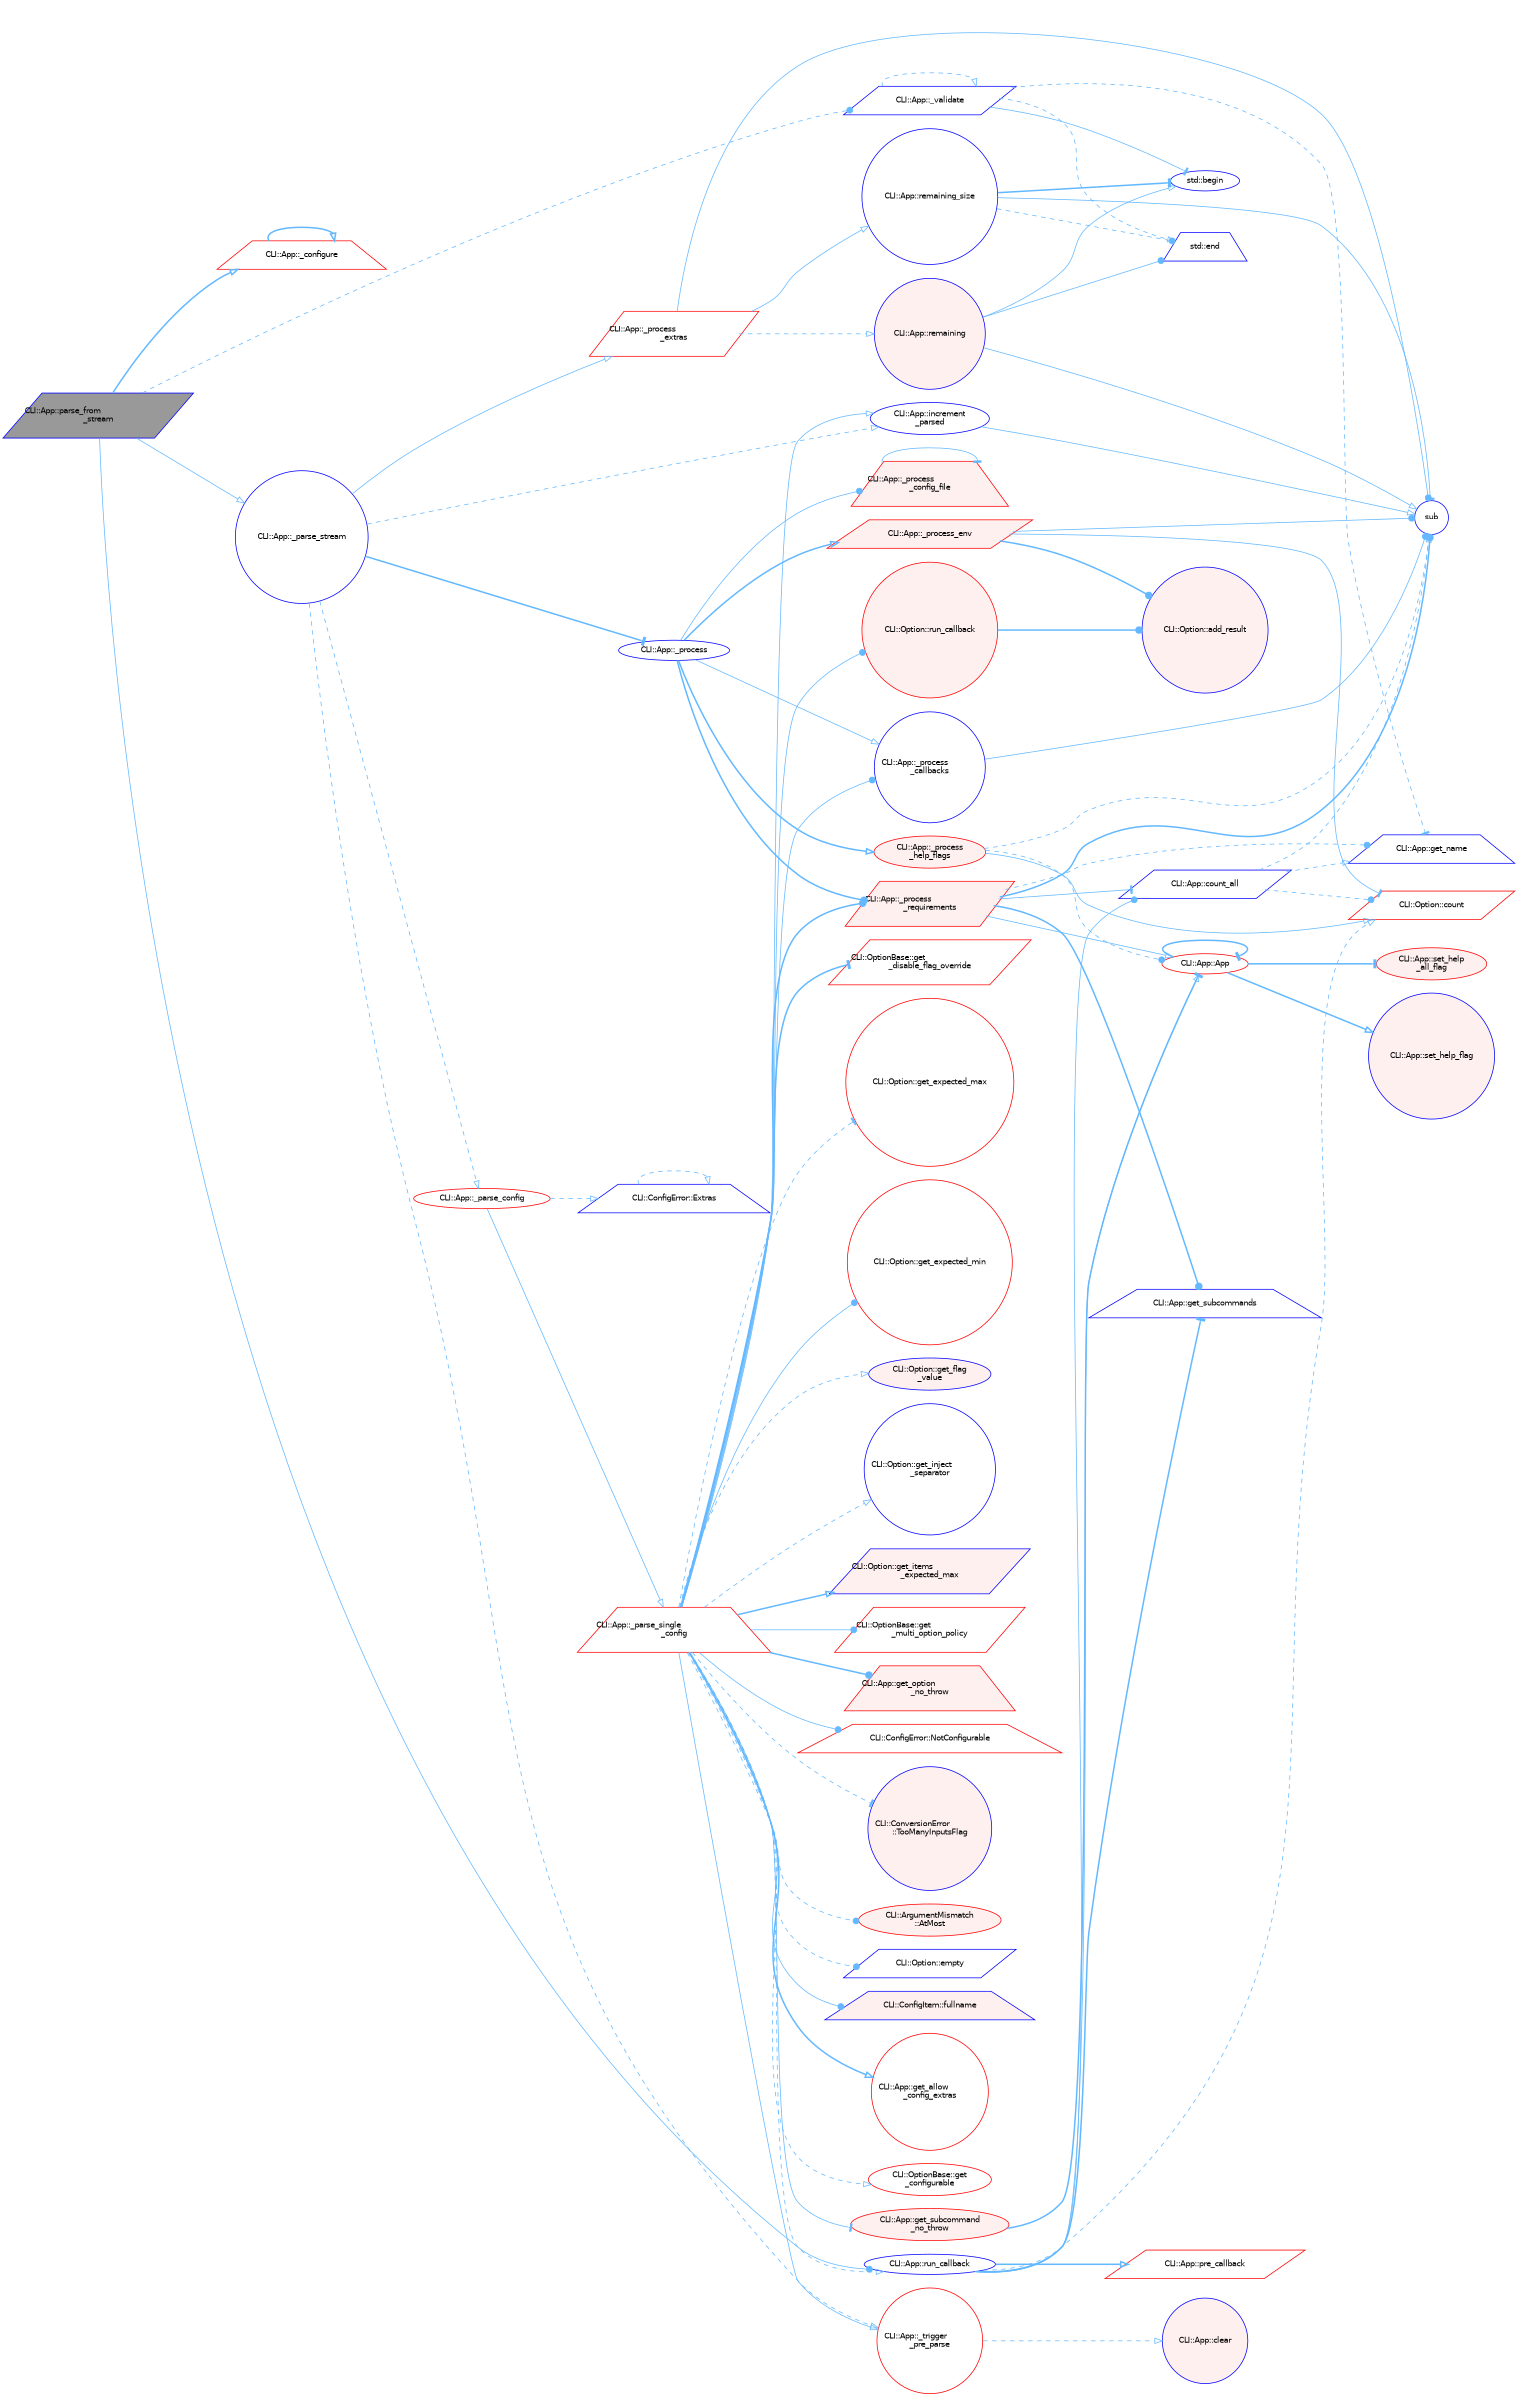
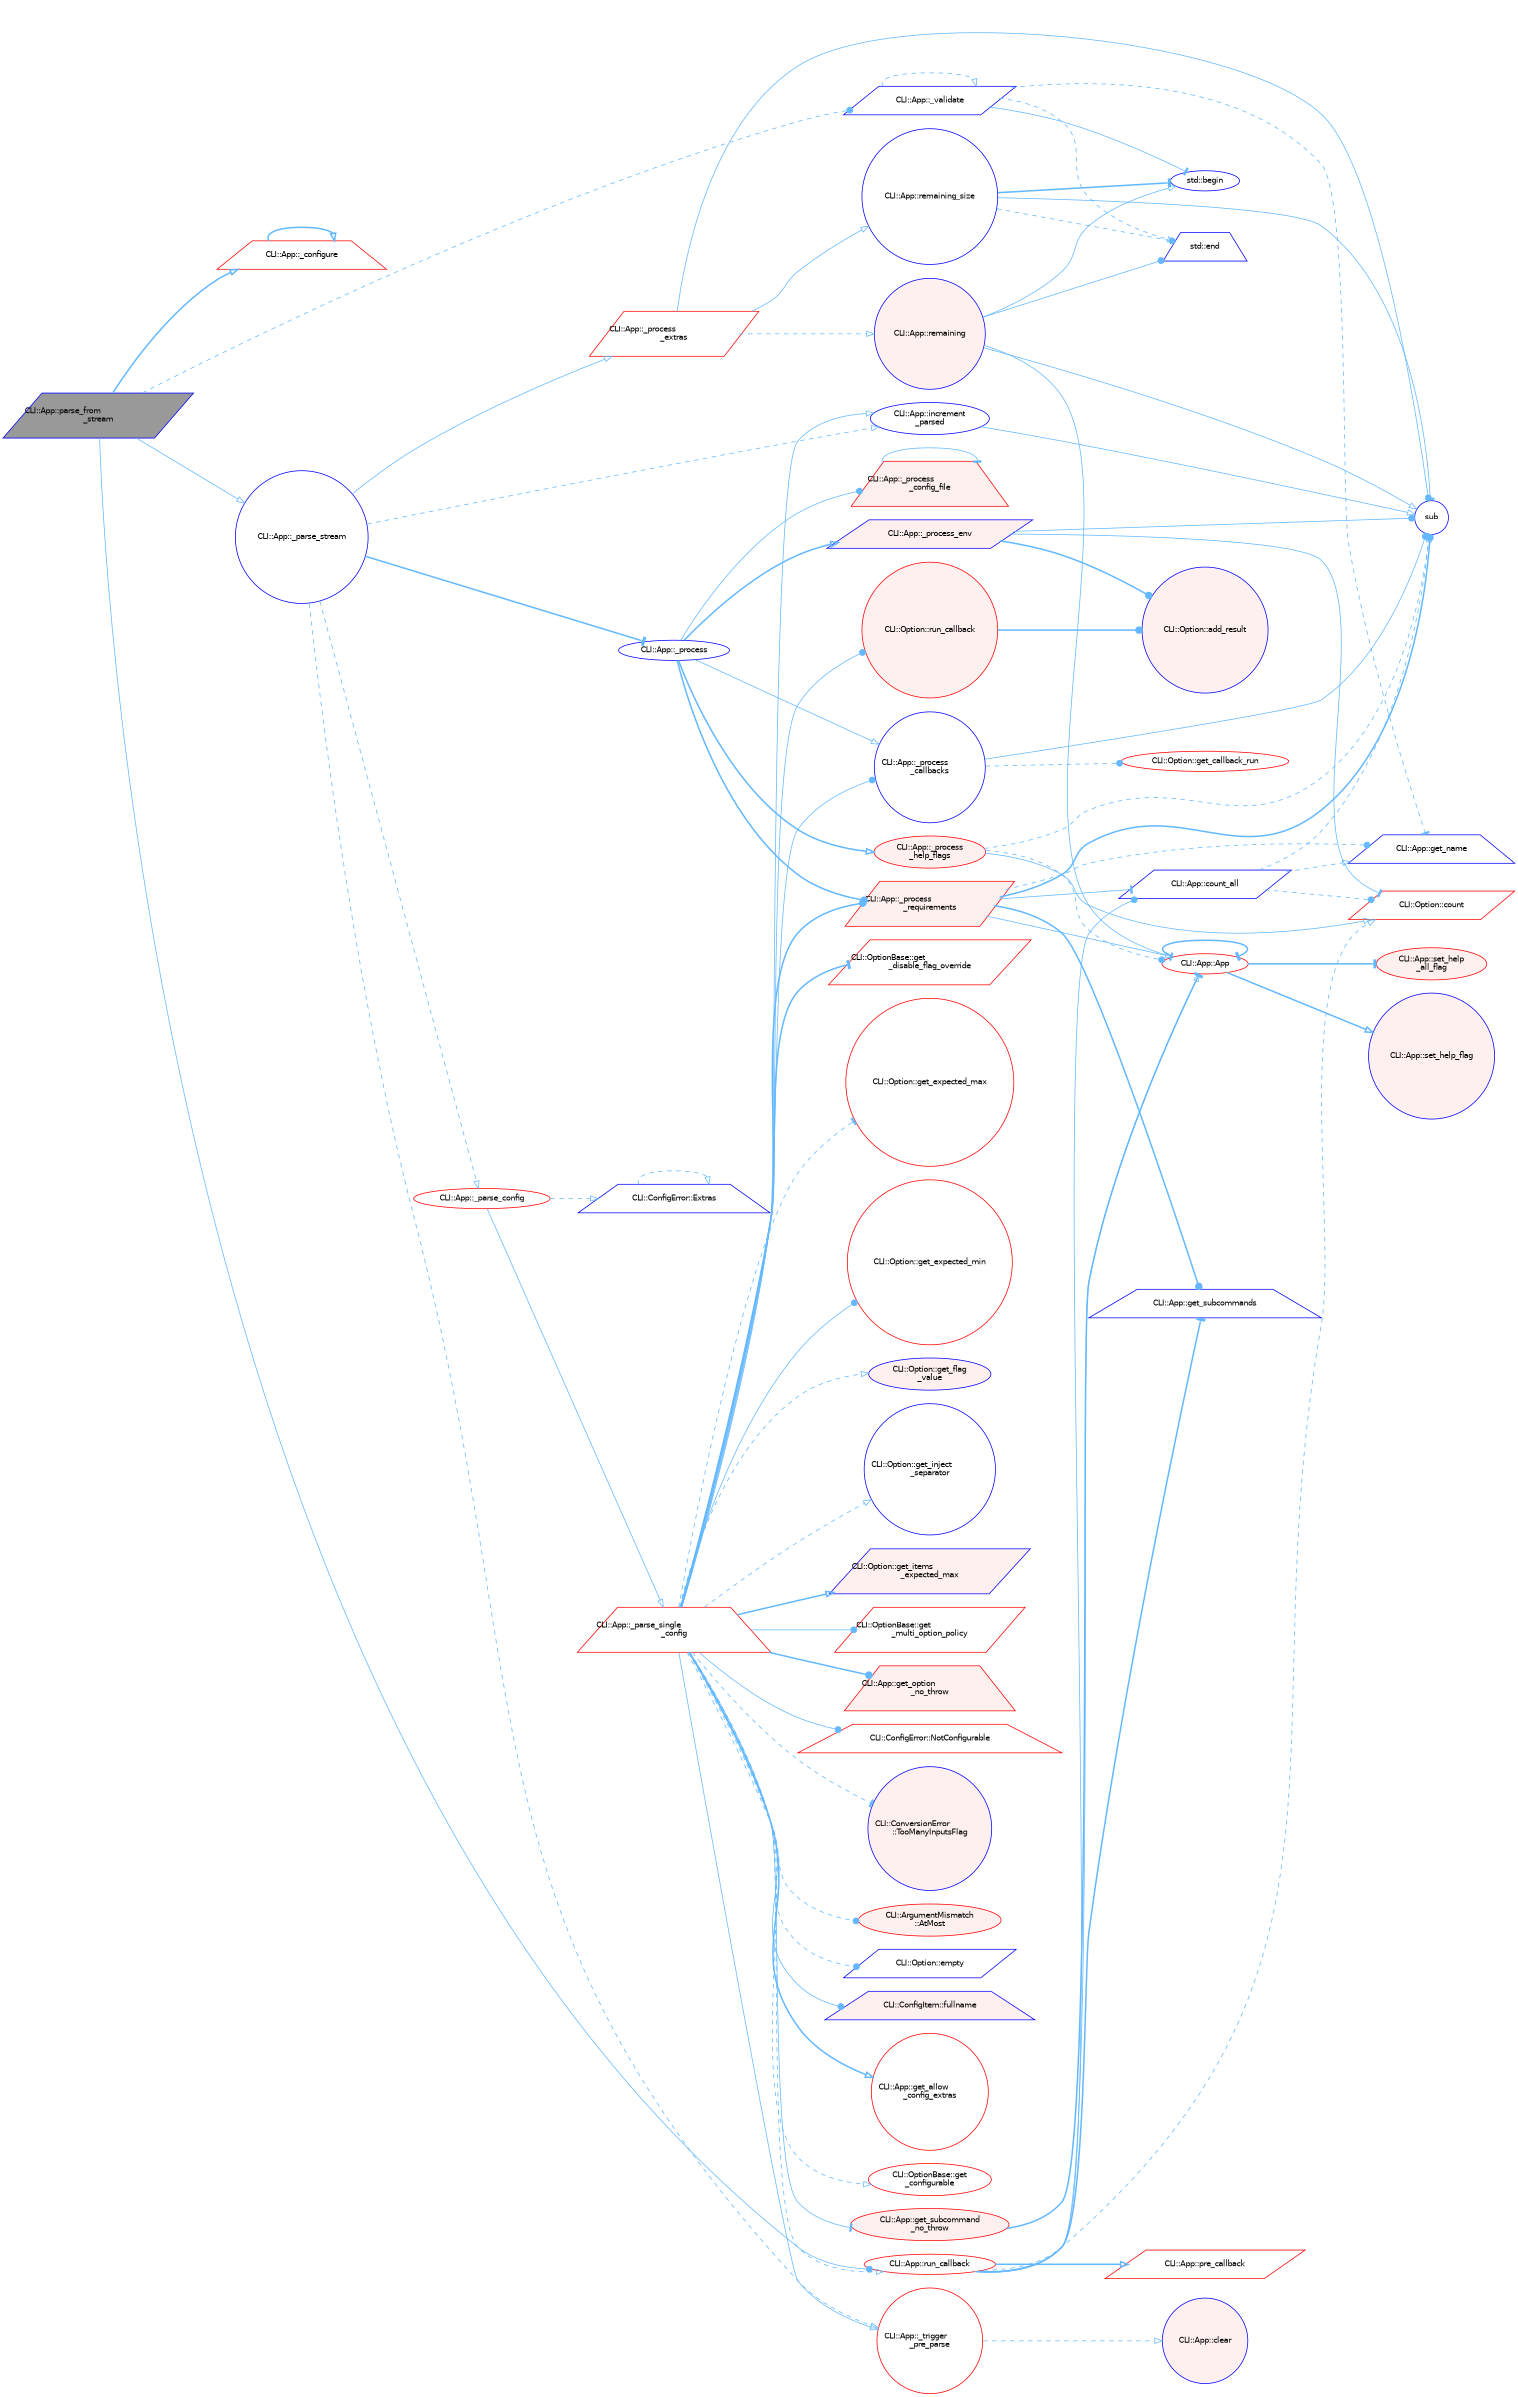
(930, 534) -> (930, 534)
none -> (1076, 652)
none -> (1205, 761)
(930, 2264) -> (930, 2264)
